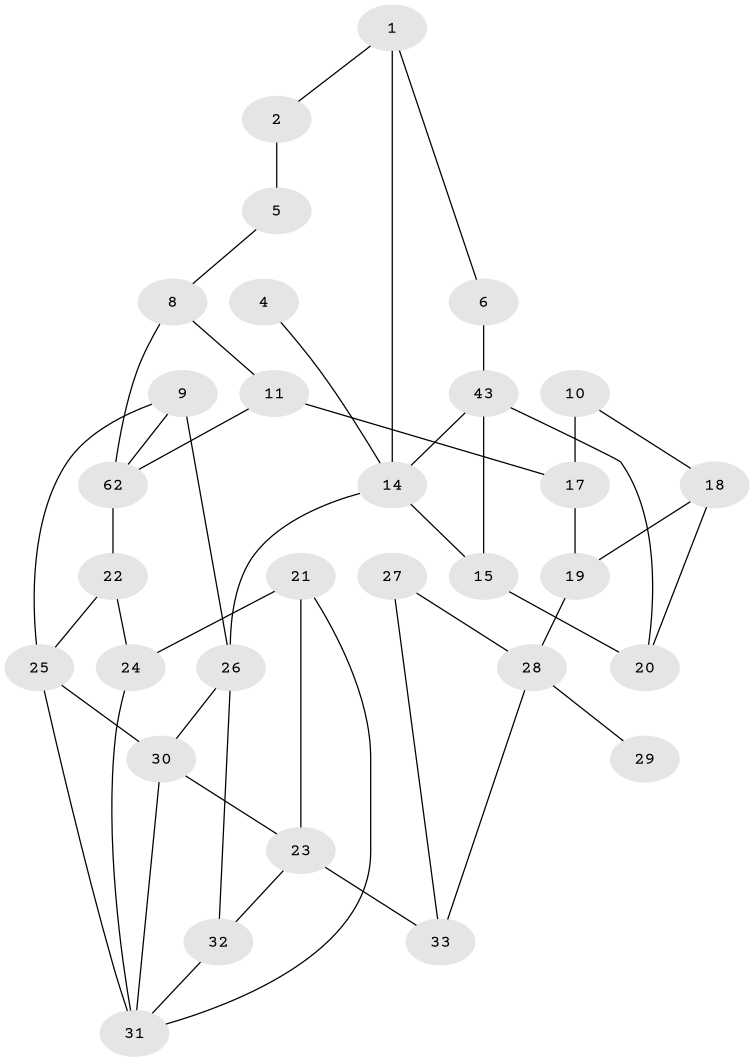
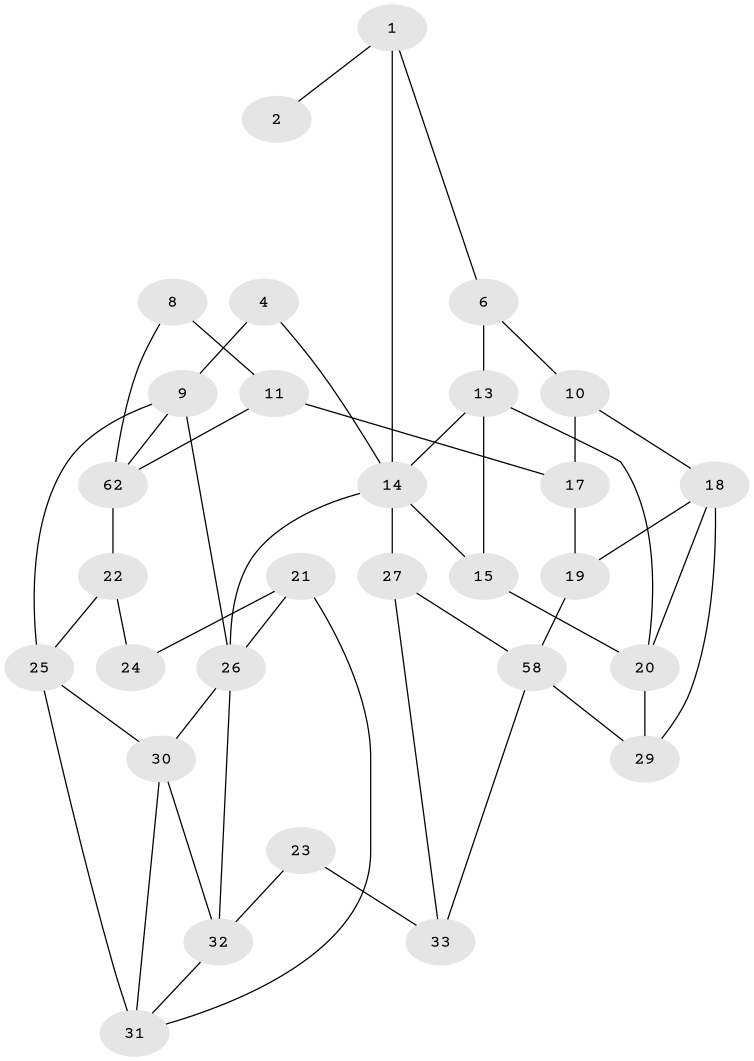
(277, 211) -> none
none -> (229, 341)
none -> (529, 348)
(484, 394) -> (484, 394)
none -> (392, 531)
none -> (707, 628)
(532, 668) -> (532, 668)
(301, 713) -> (266, 622)
none -> (645, 714)
(233, 806) -> (190, 851)
(113, 851) -> none
